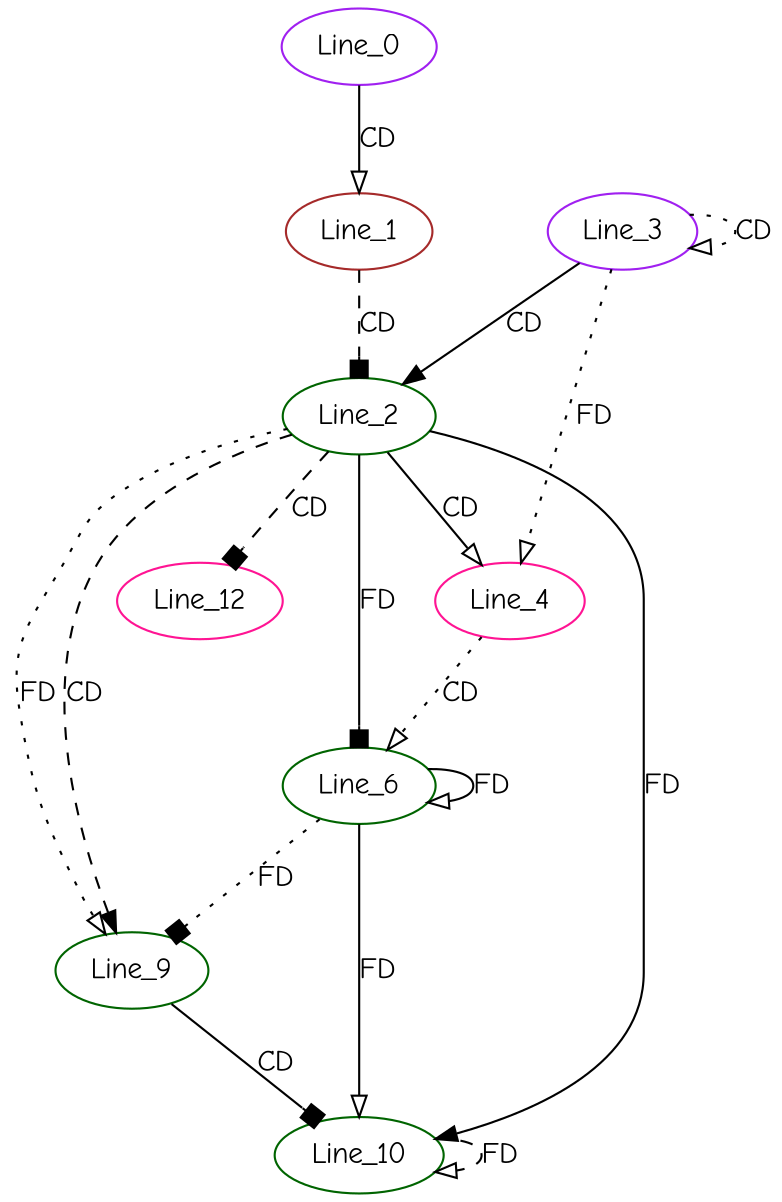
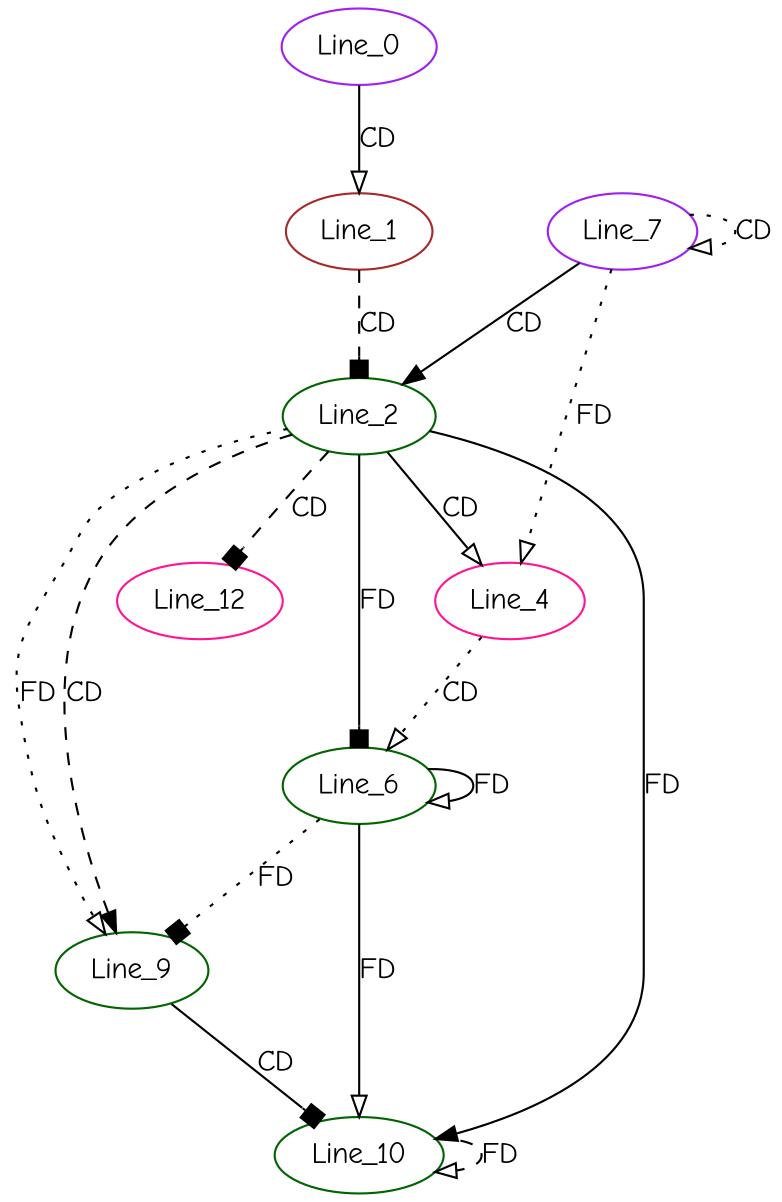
(623, 231) -> (623, 231)
